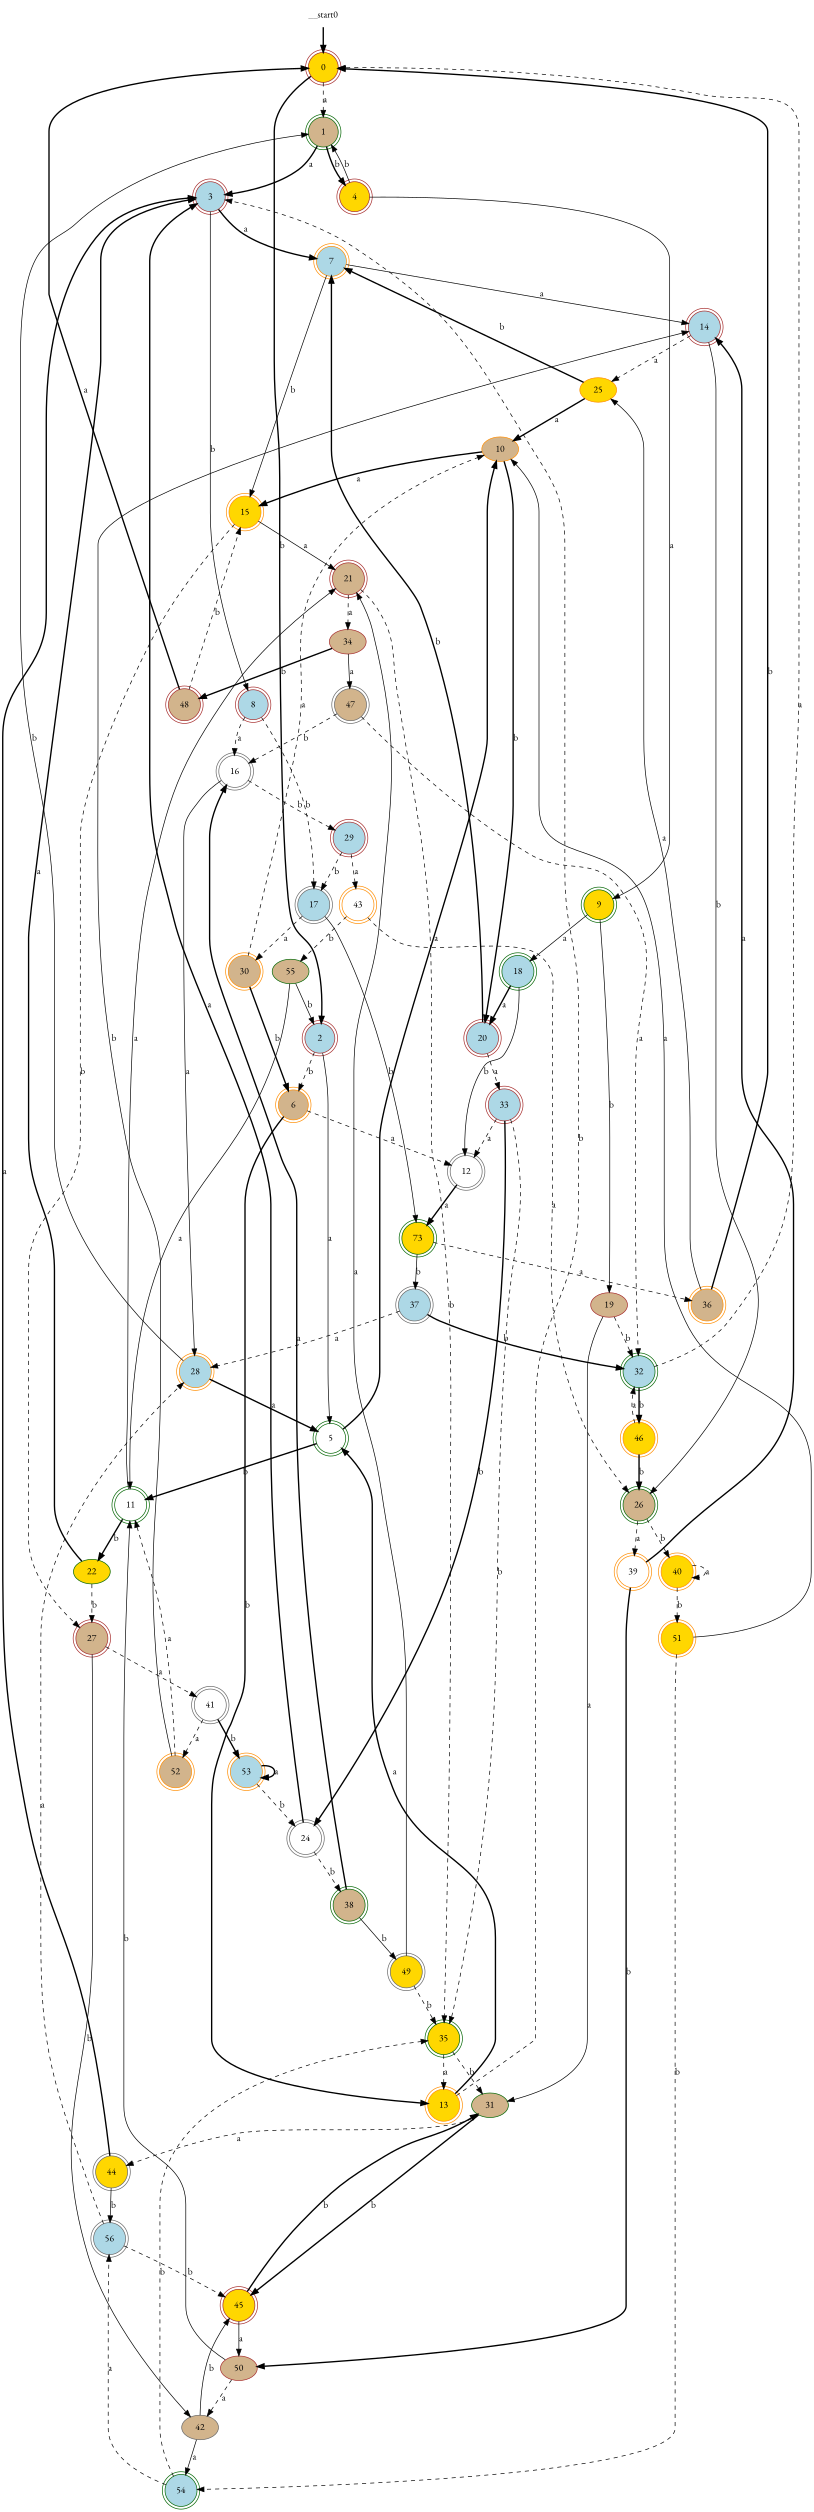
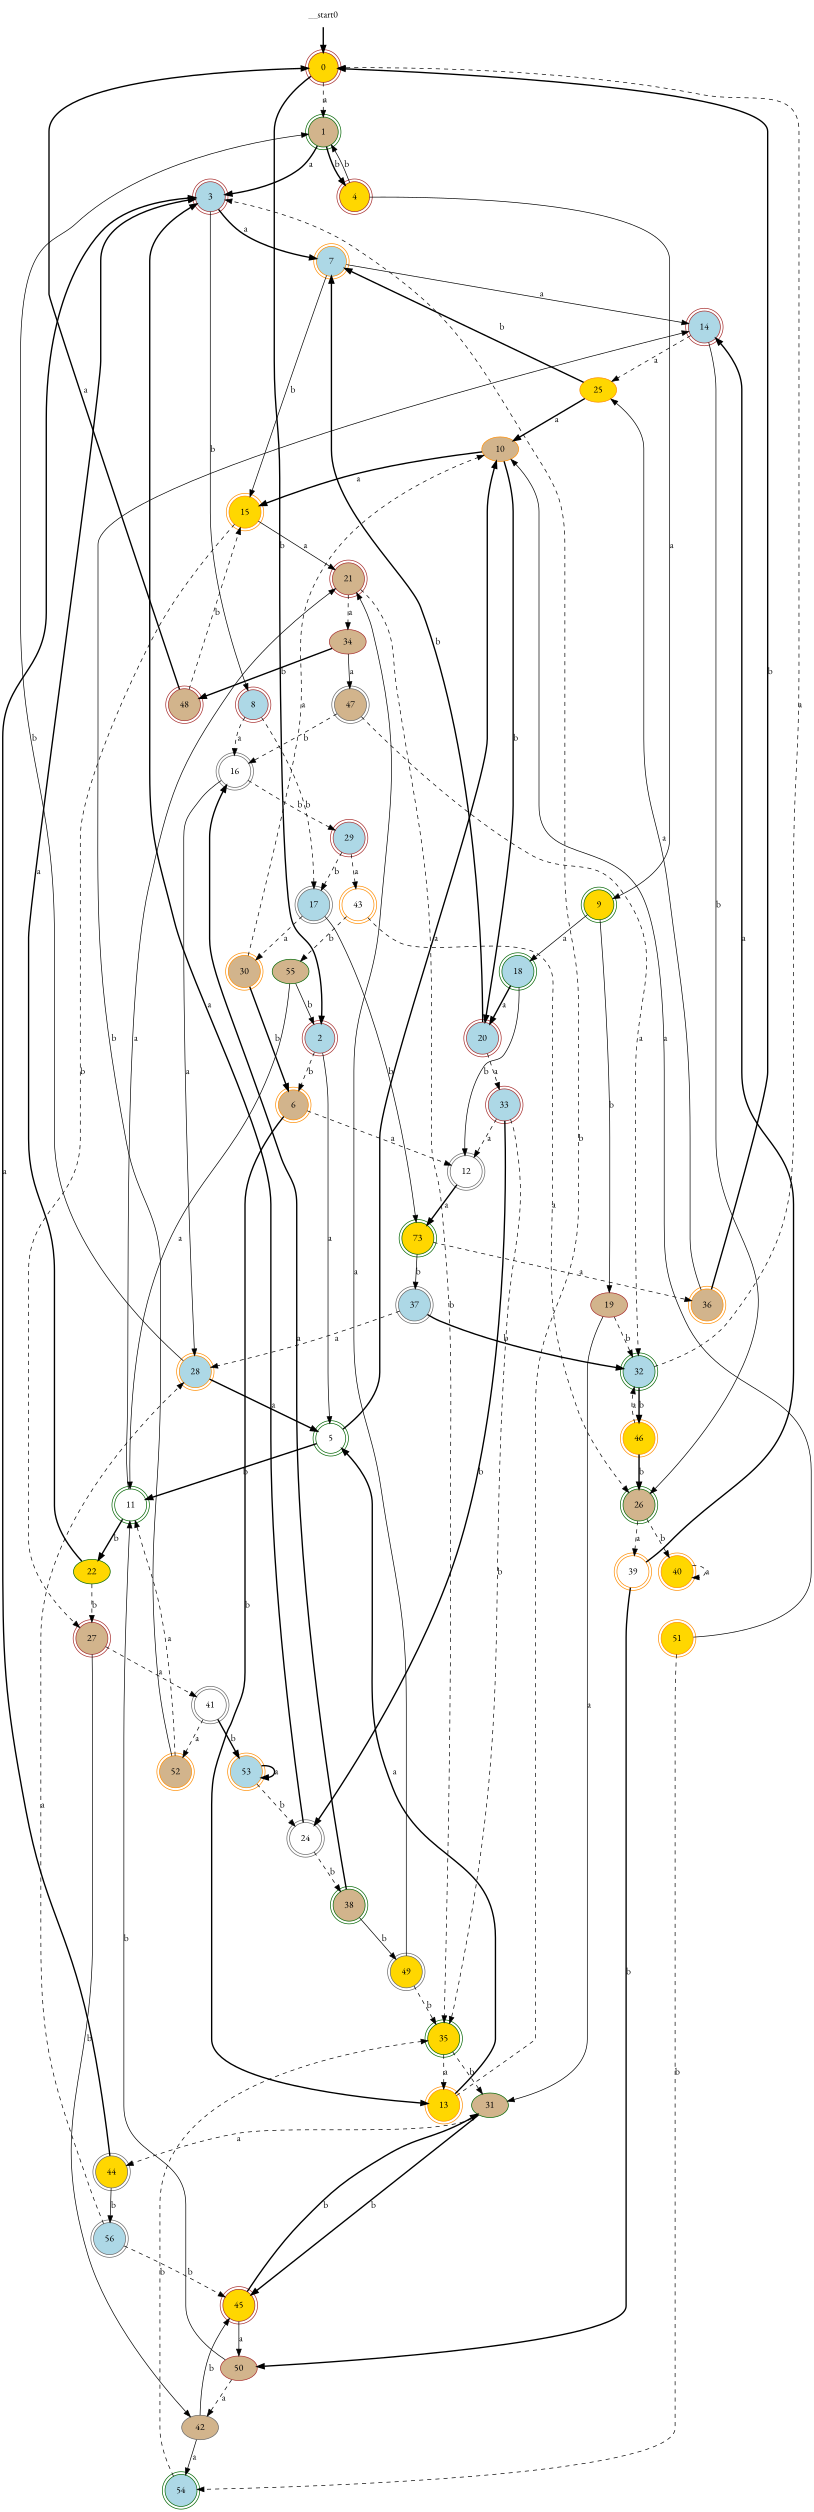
(677, 1602) -> none
(108, 2388) -> none
